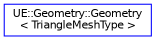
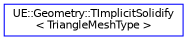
(78, 20) -> (94, 20)
